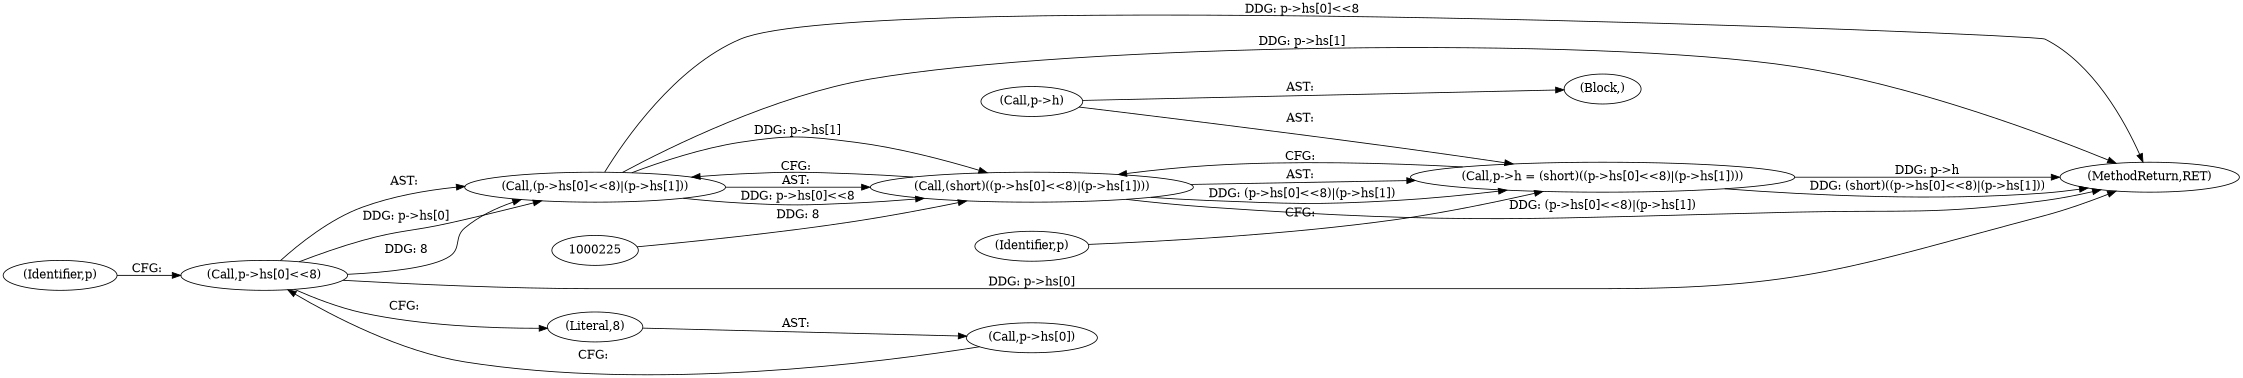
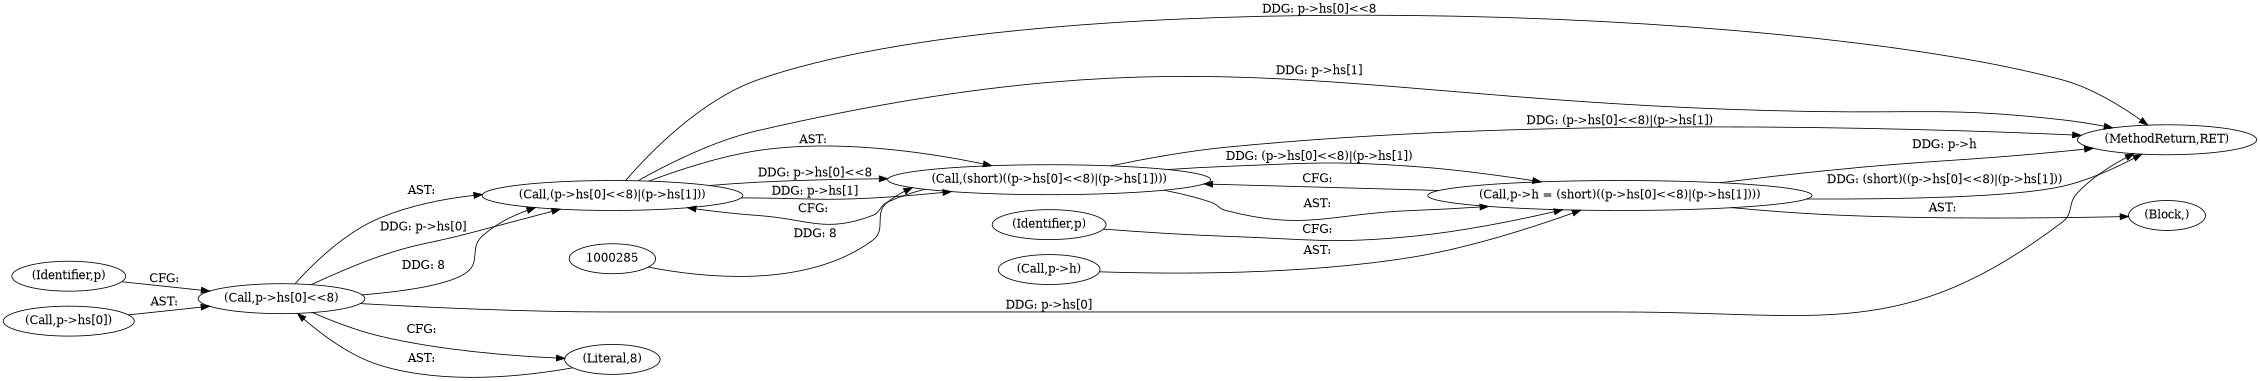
(1319, 95) -> (1926, 218)
(595, 250) -> (612, 259)
(801, 332) -> (431, 375)
(595, 356) -> (166, 302)
